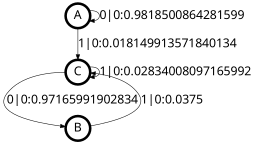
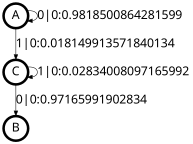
(140, 102) -> none
